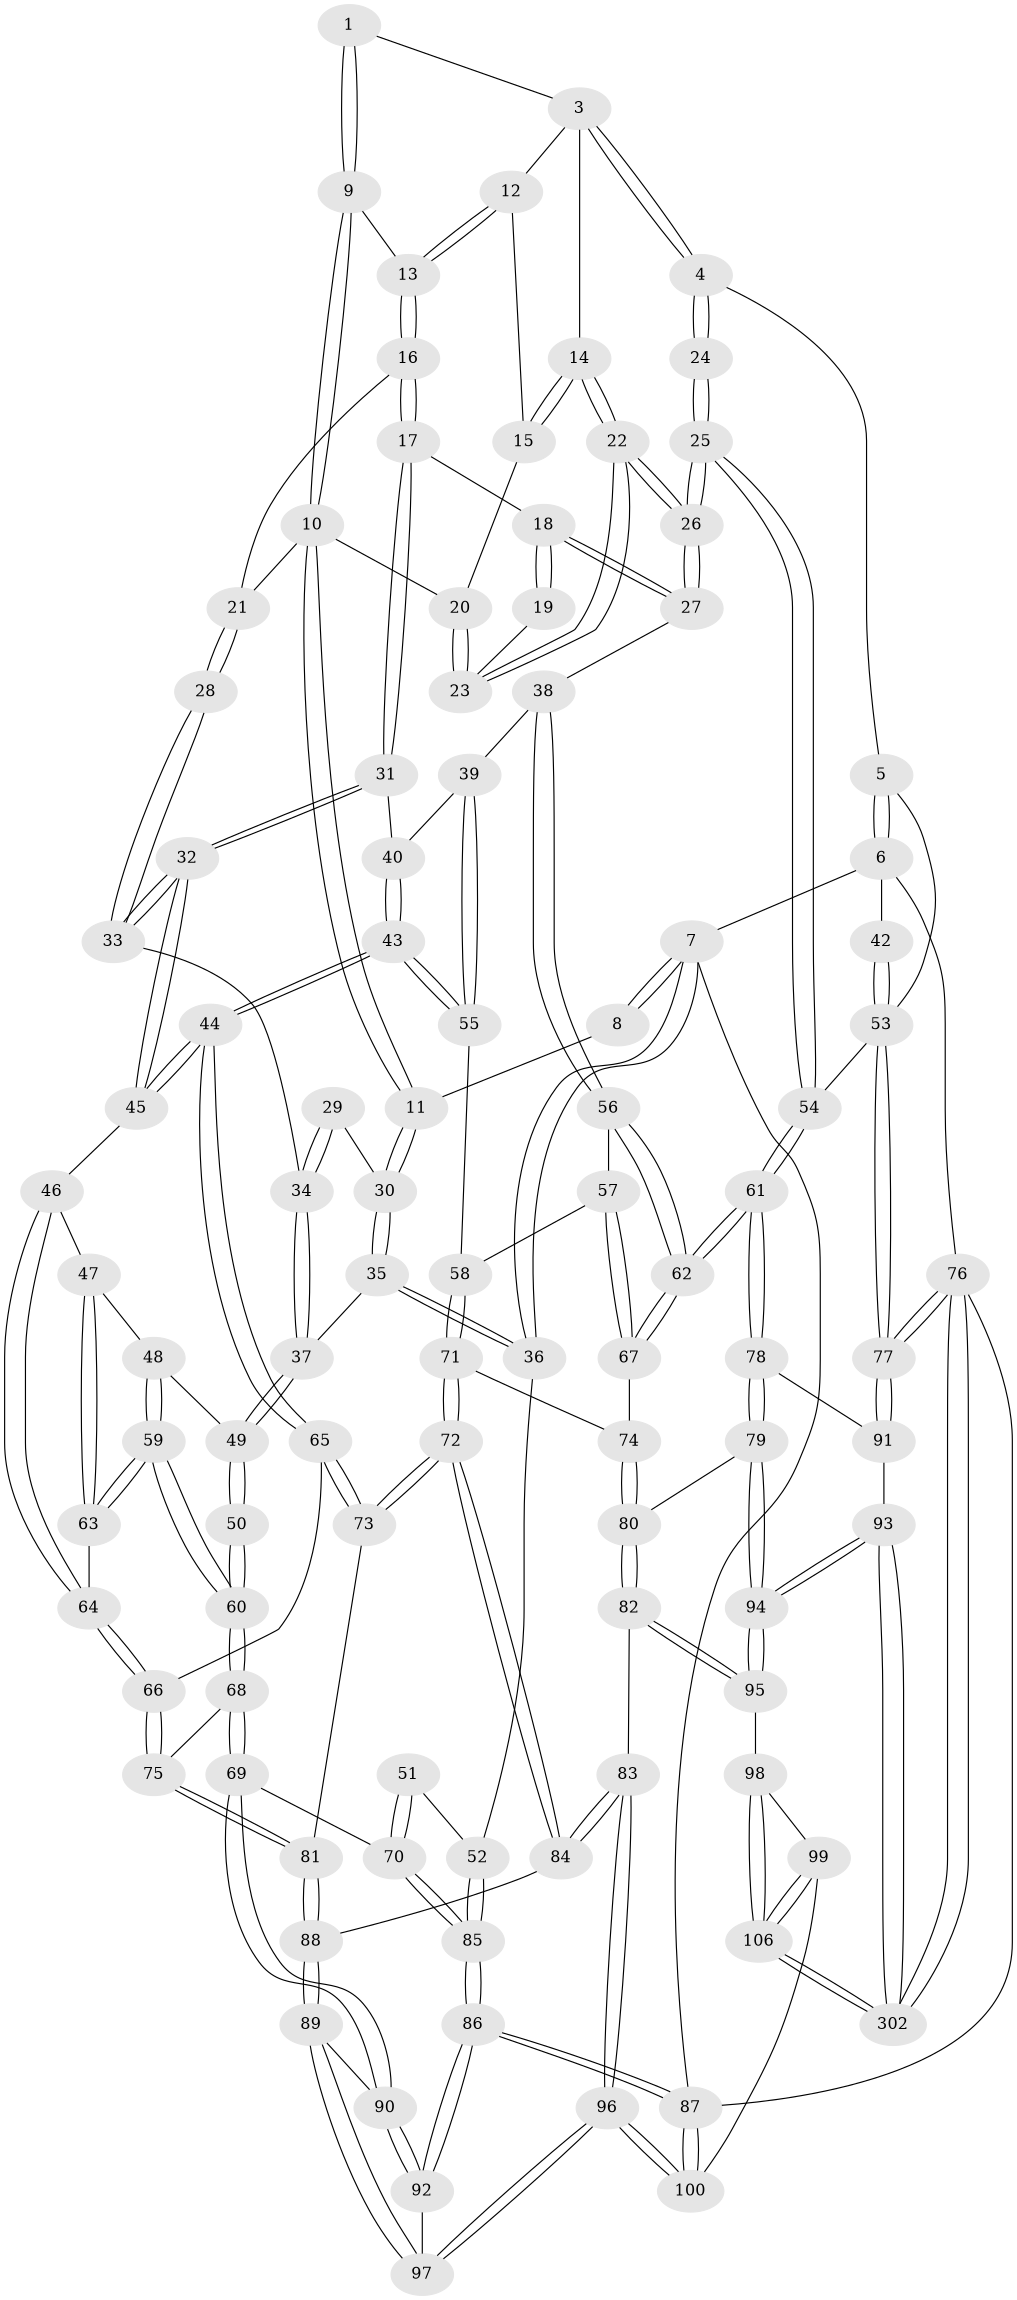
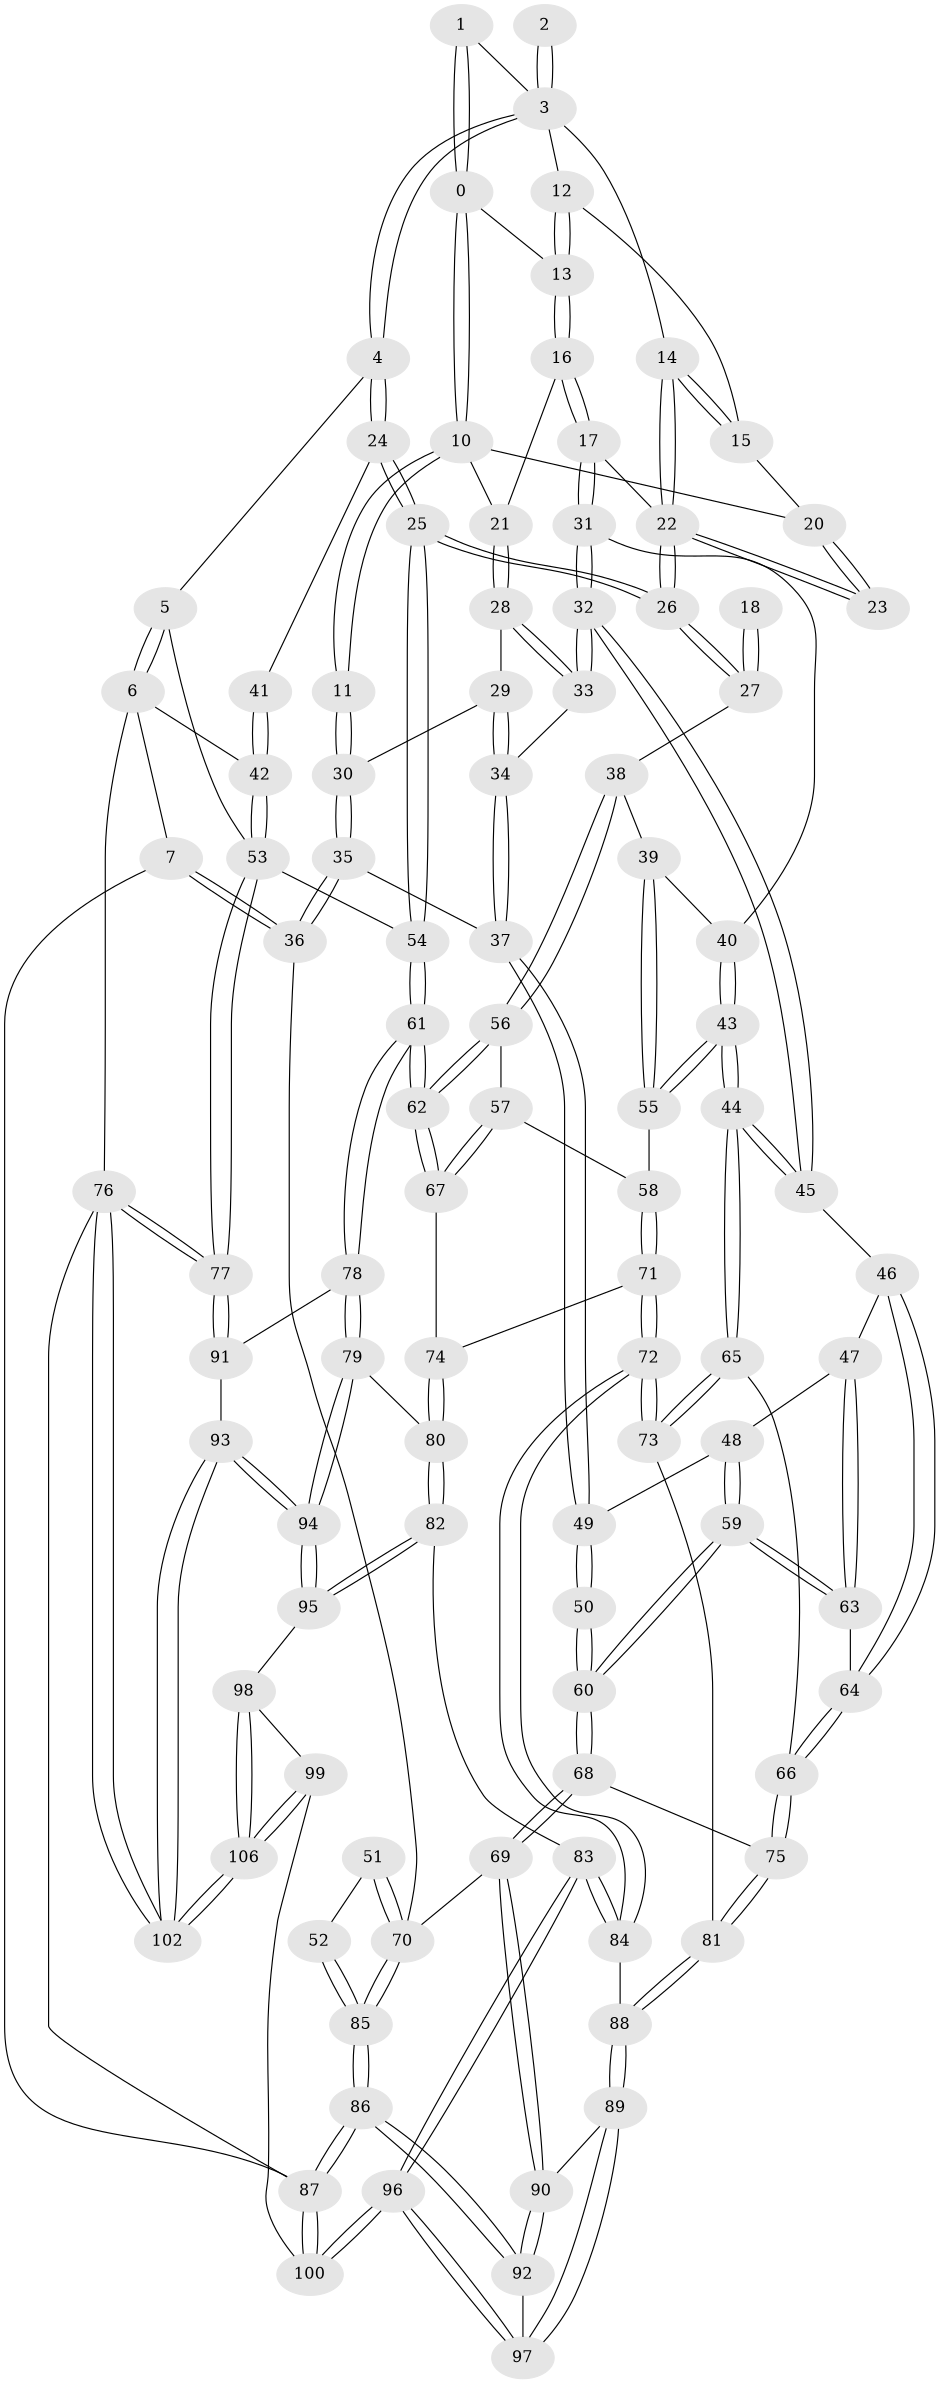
none -> (545, 25)
(349, 192) -> (462, 192)
(476, 484) -> (635, 491)
(544, 609) -> none
none -> (501, 650)
none -> (260, 692)
(618, 1025) -> none
(524, 1610) -> (340, 1467)
(893, 2025) -> (168, 1941)
